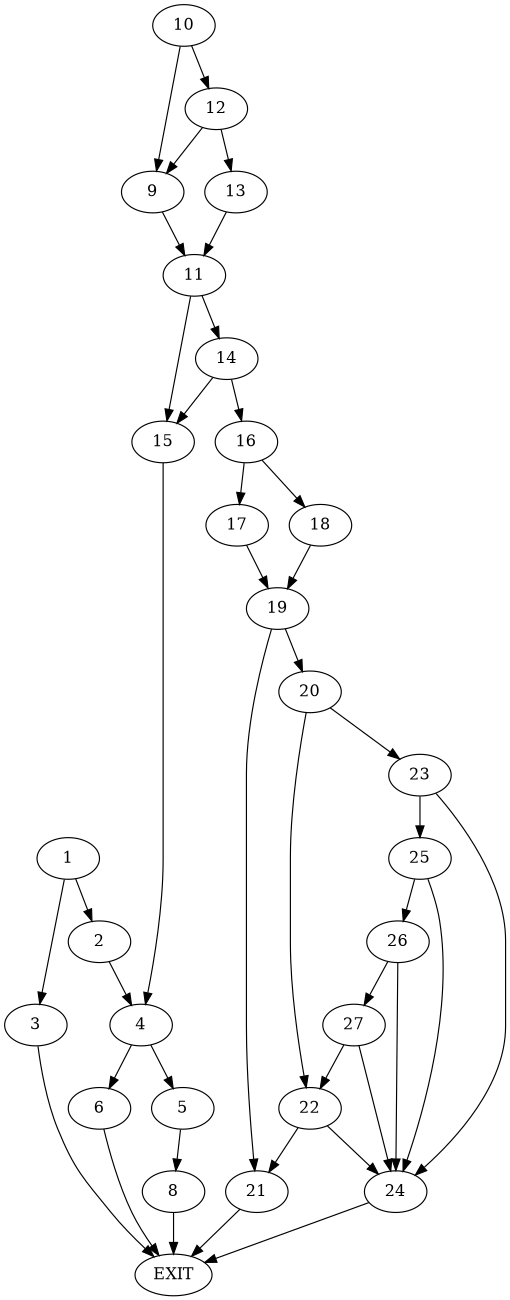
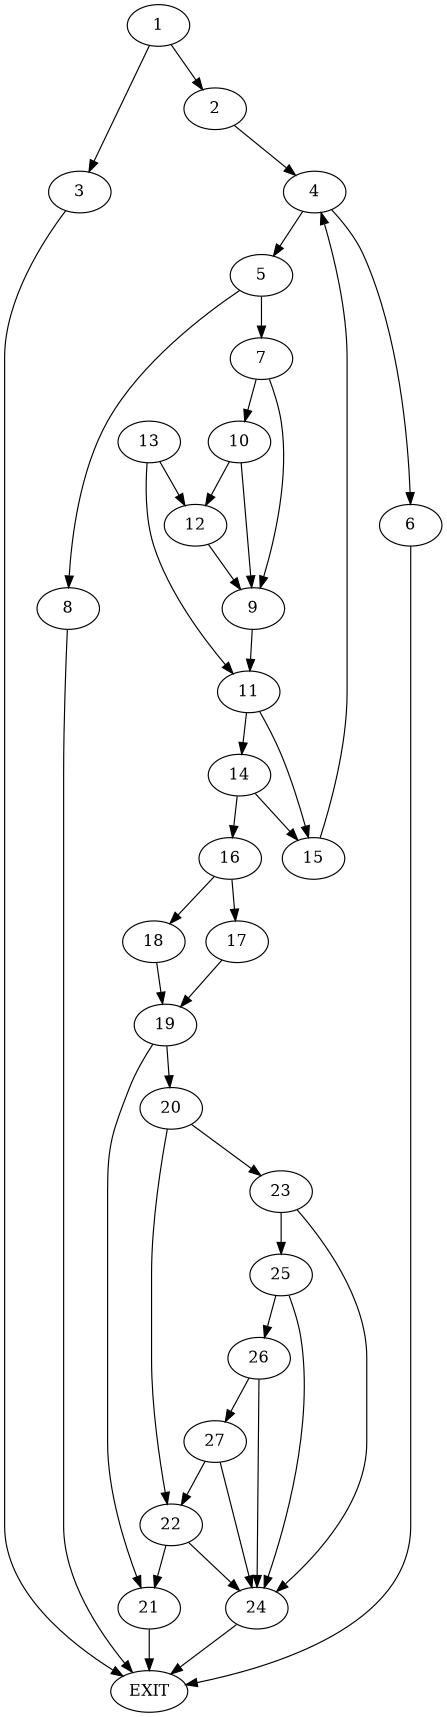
(225, 145) -> (170, 479)
none -> (261, 359)
